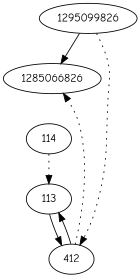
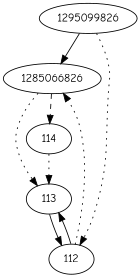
none -> (51, 105)
none -> (16, 135)
(71, 259) -> (71, 259)
